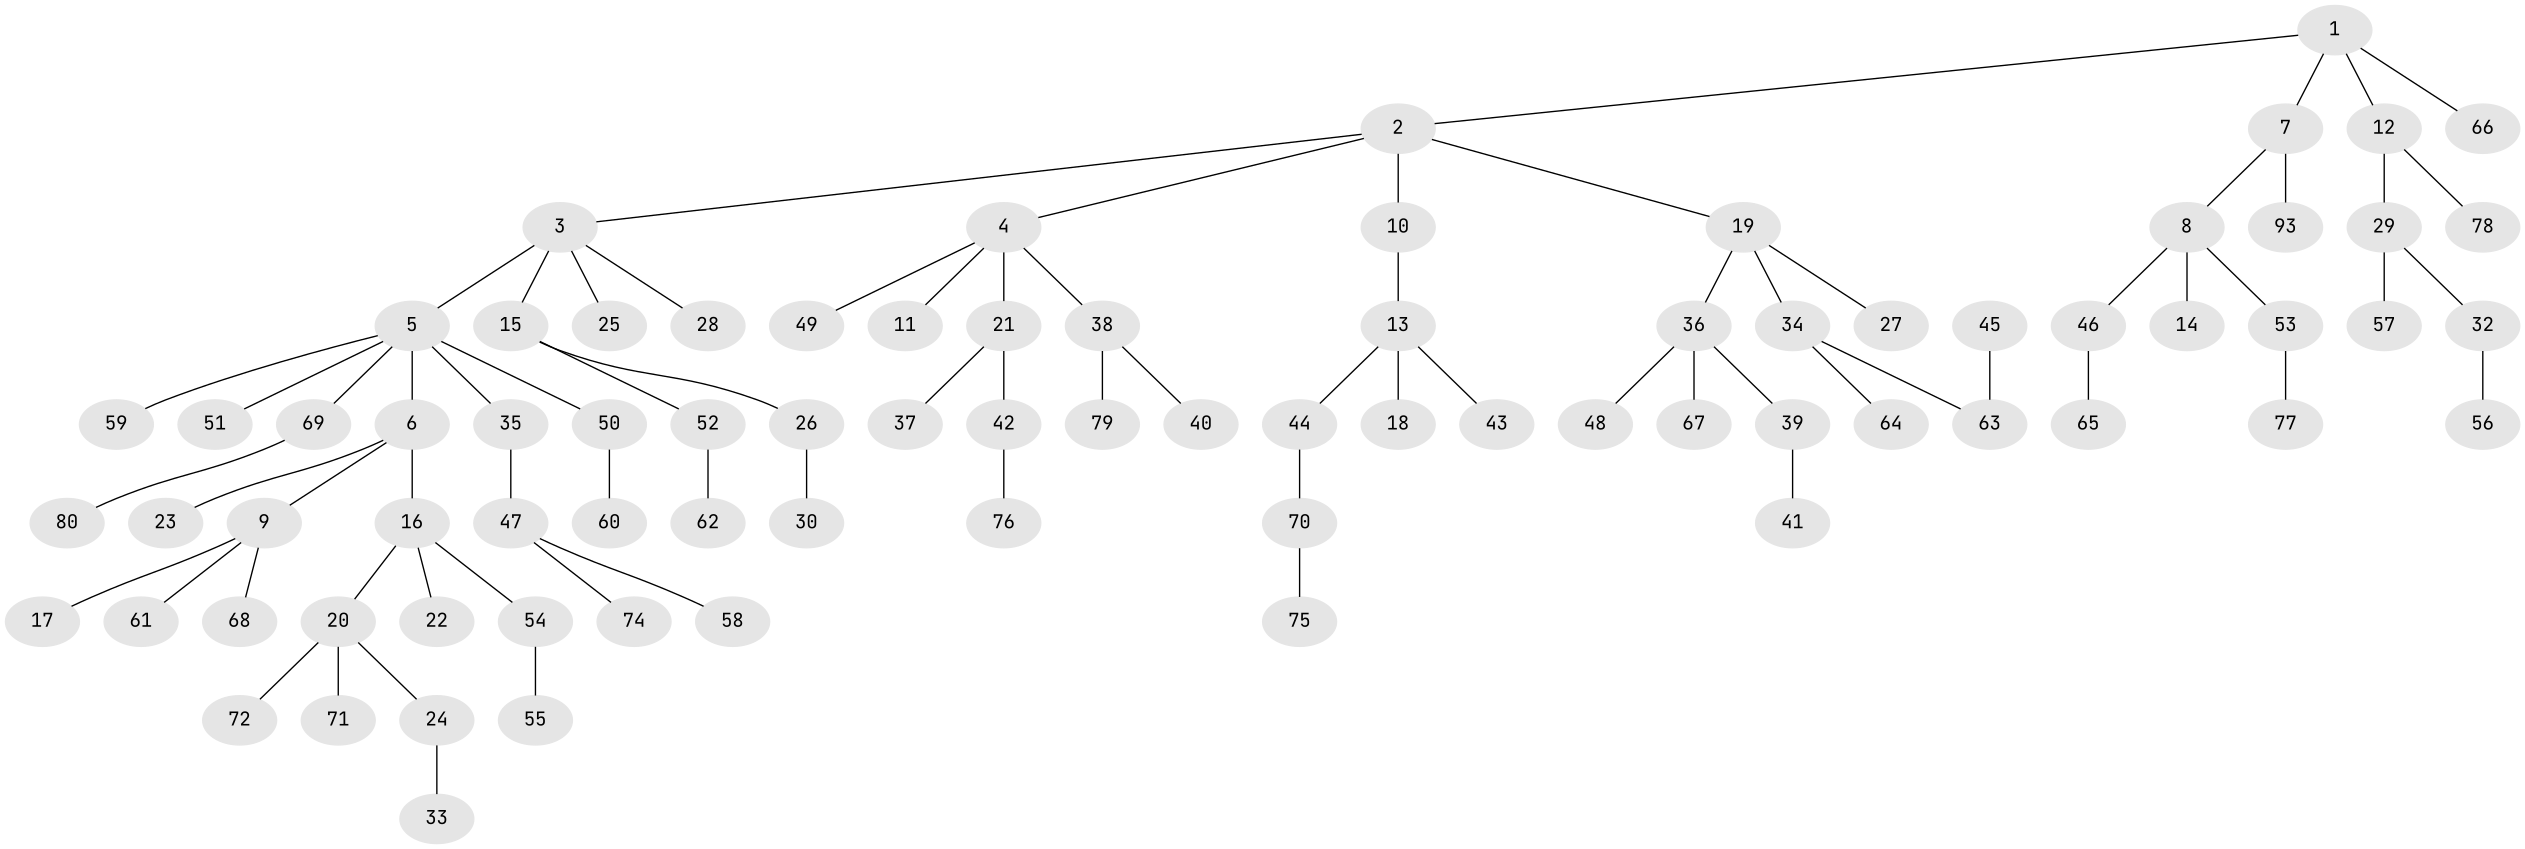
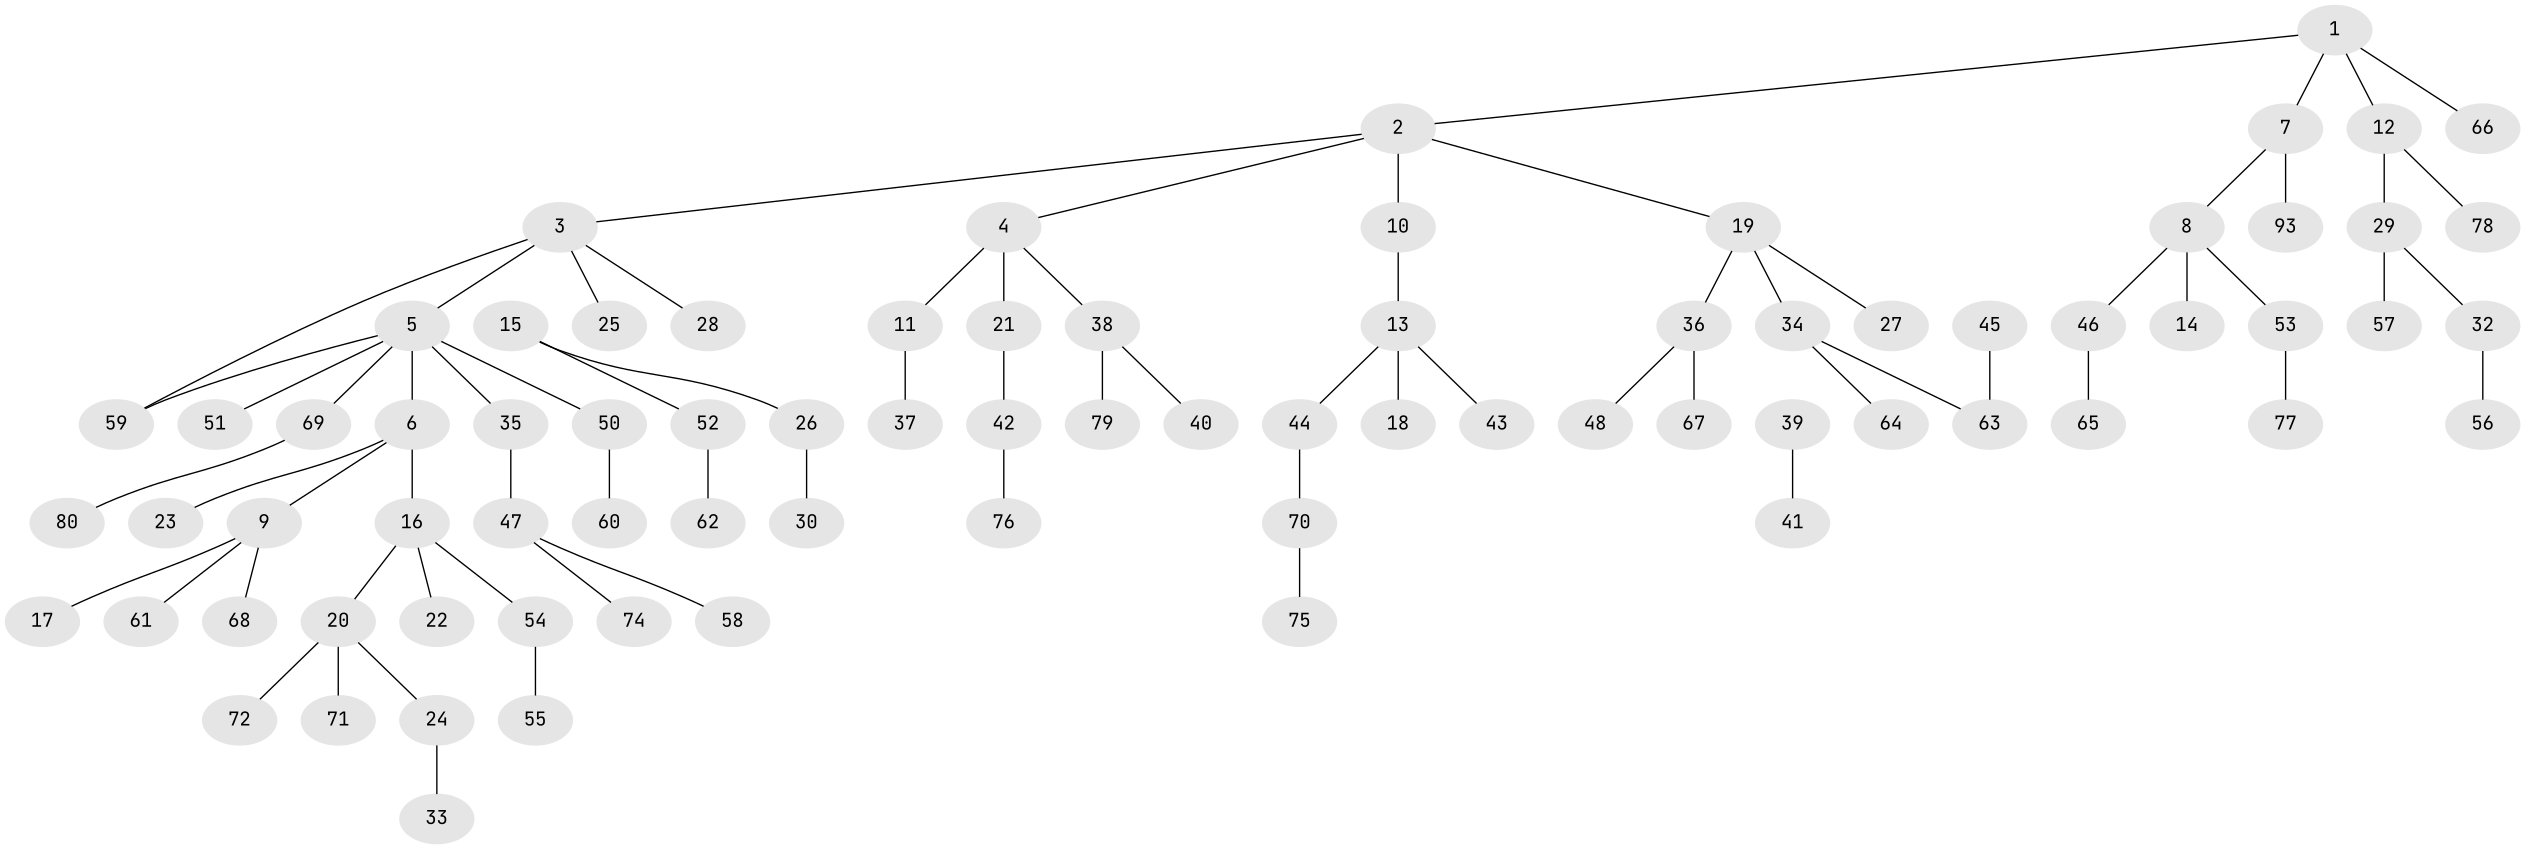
(535, 277) -> (332, 315)
(807, 326) -> none
(955, 375) -> (905, 375)
(1743, 375) -> none
